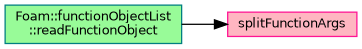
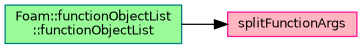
(93, 24) -> (93, 24)
